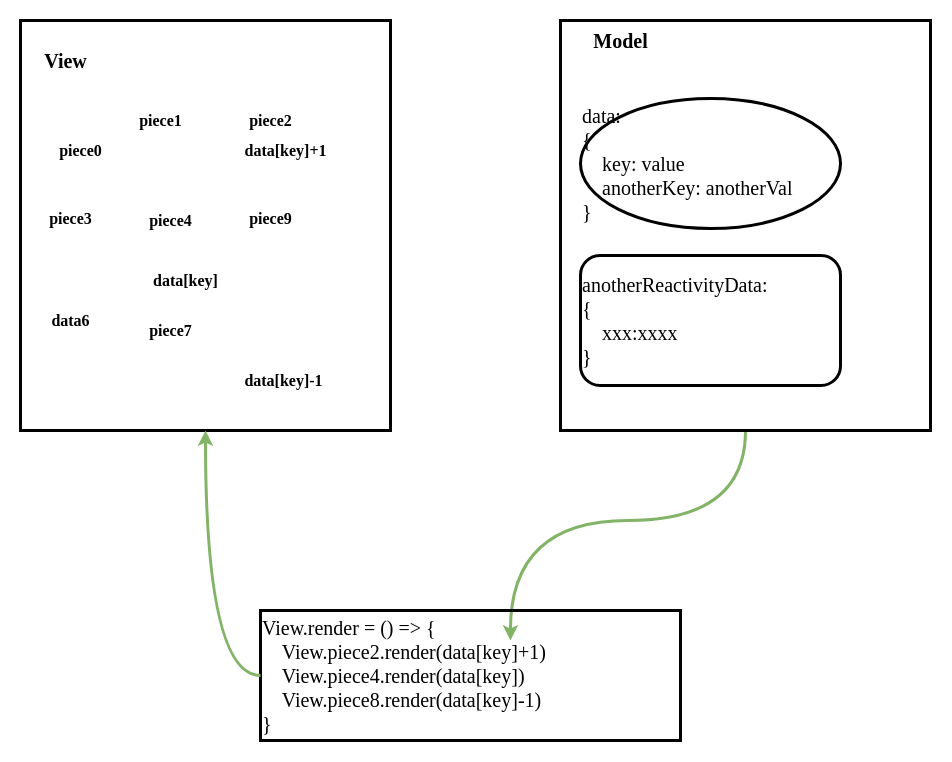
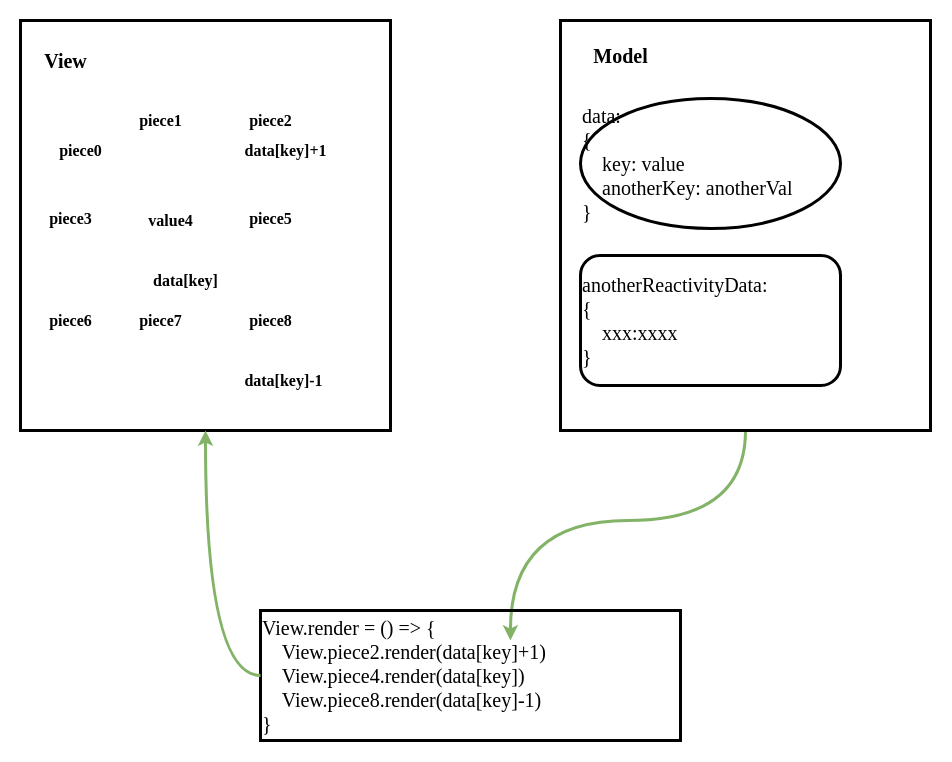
(621, 41) -> (621, 56)
(271, 219) -> (271, 219)
(171, 221) -> (171, 221)
(71, 321) -> (71, 321)
none -> (271, 321)
(171, 331) -> (161, 321)
